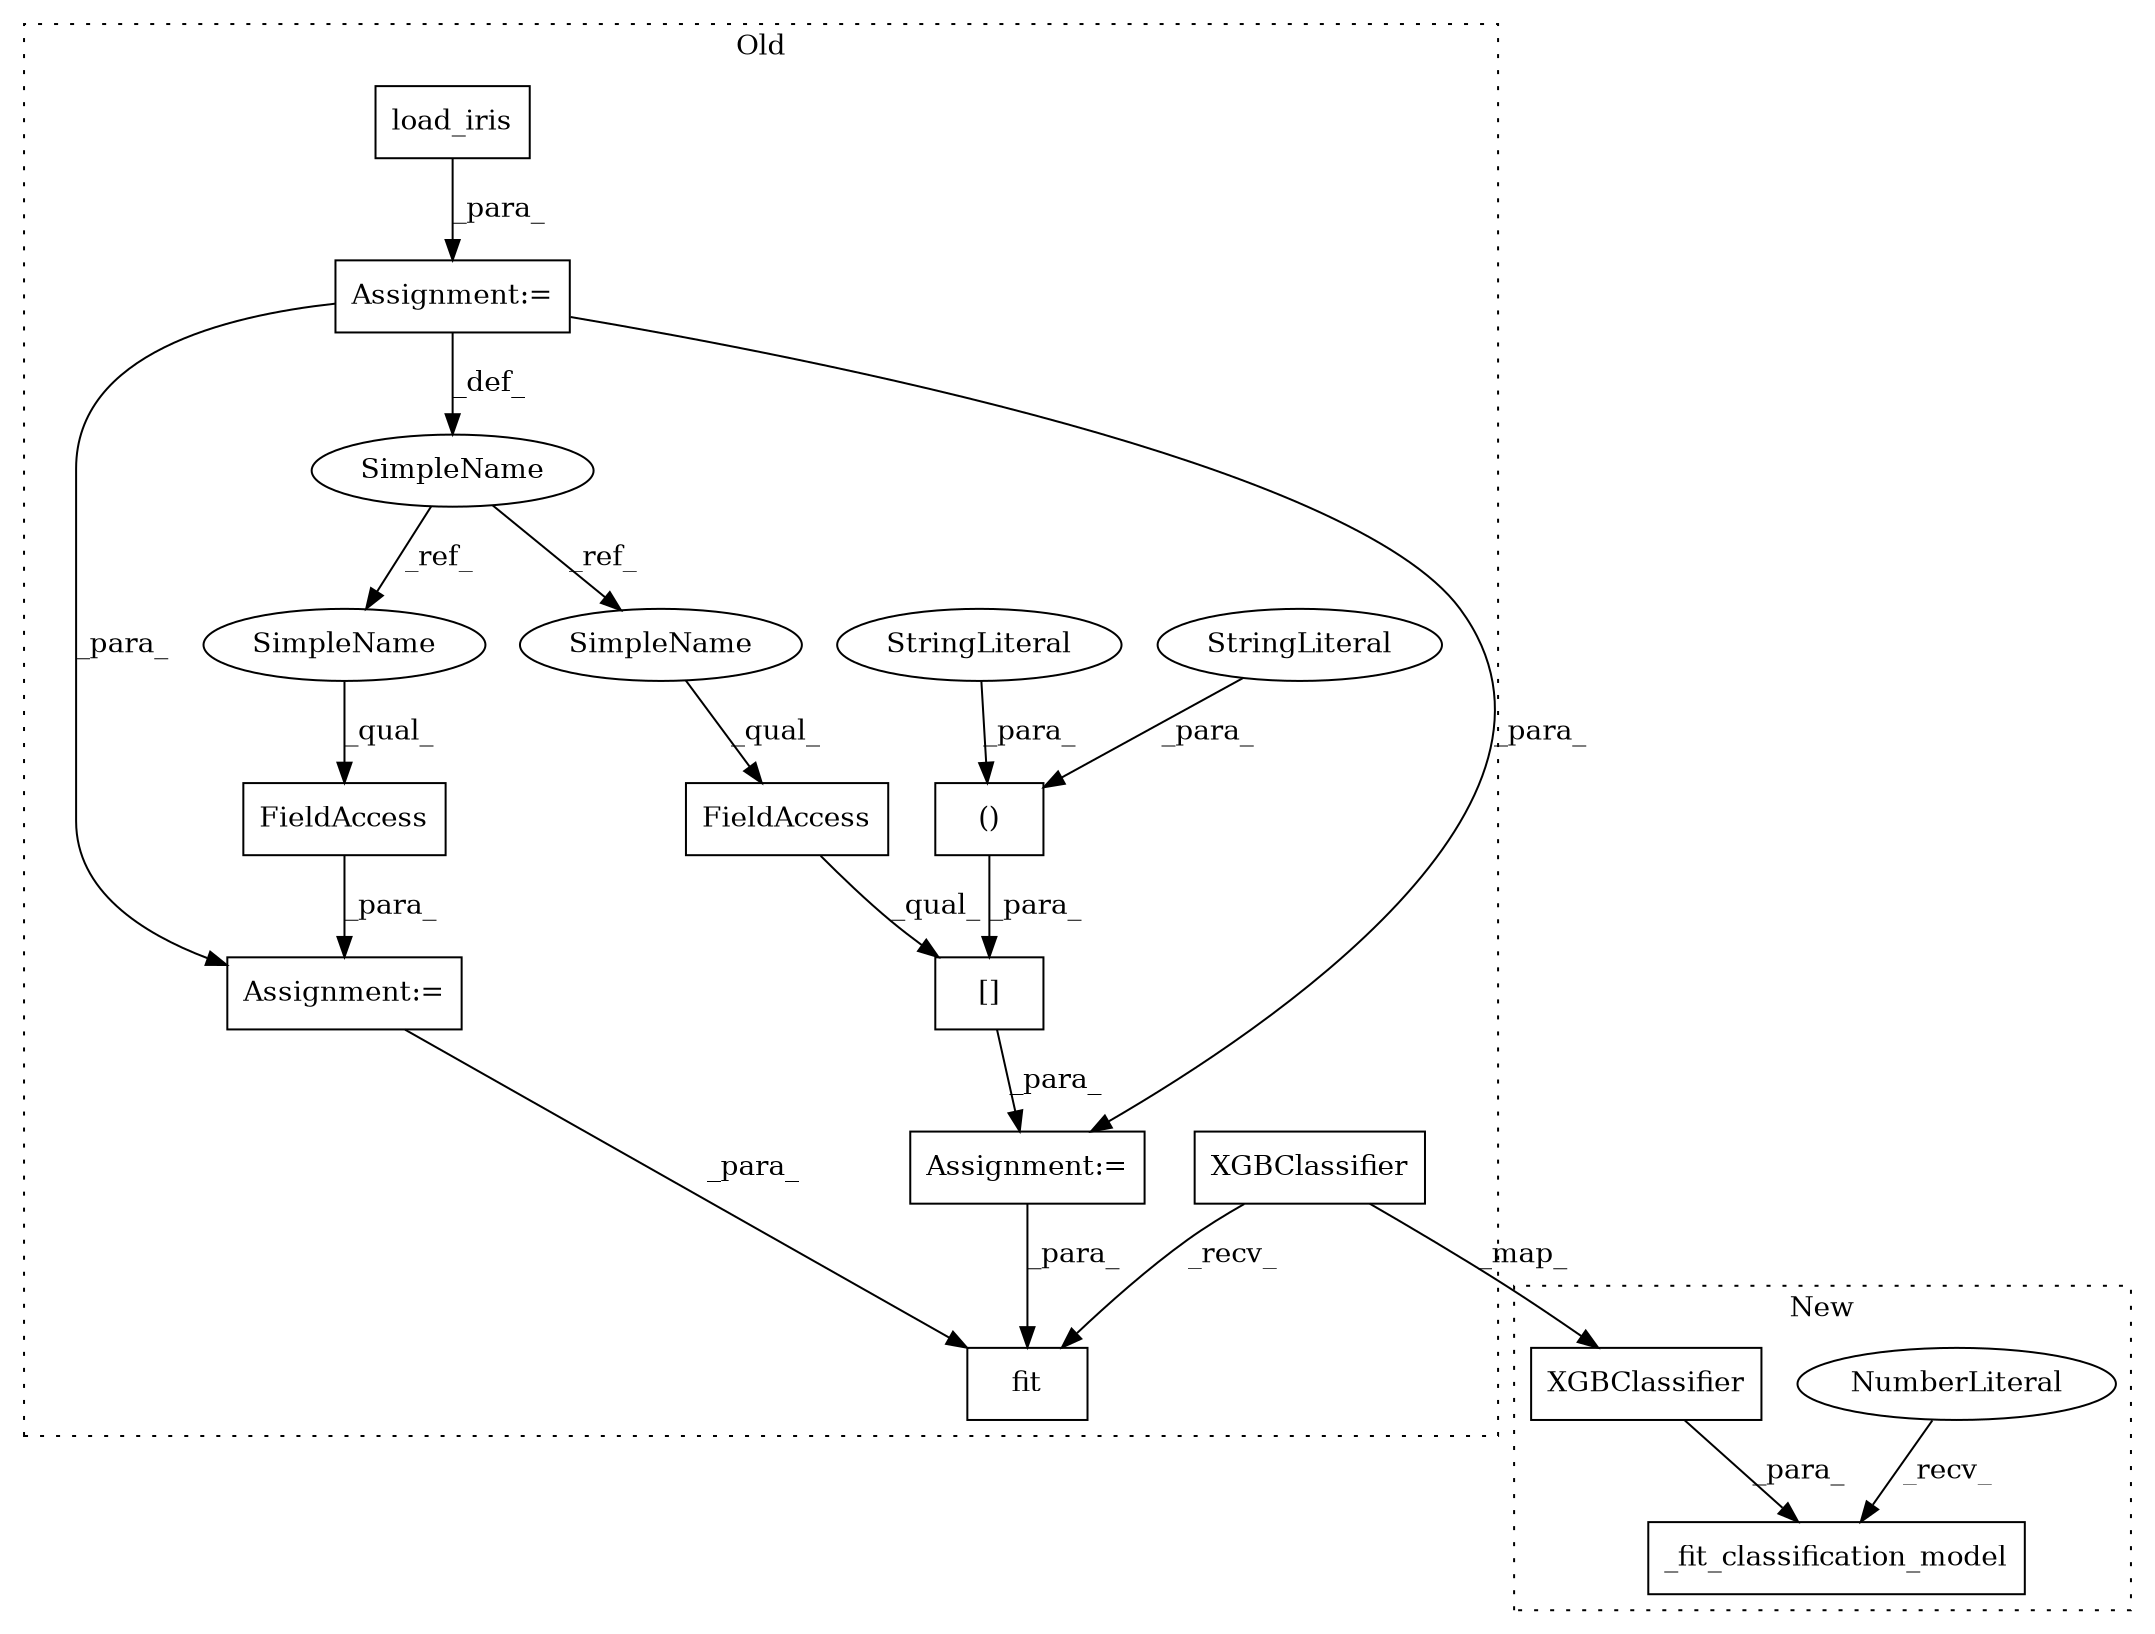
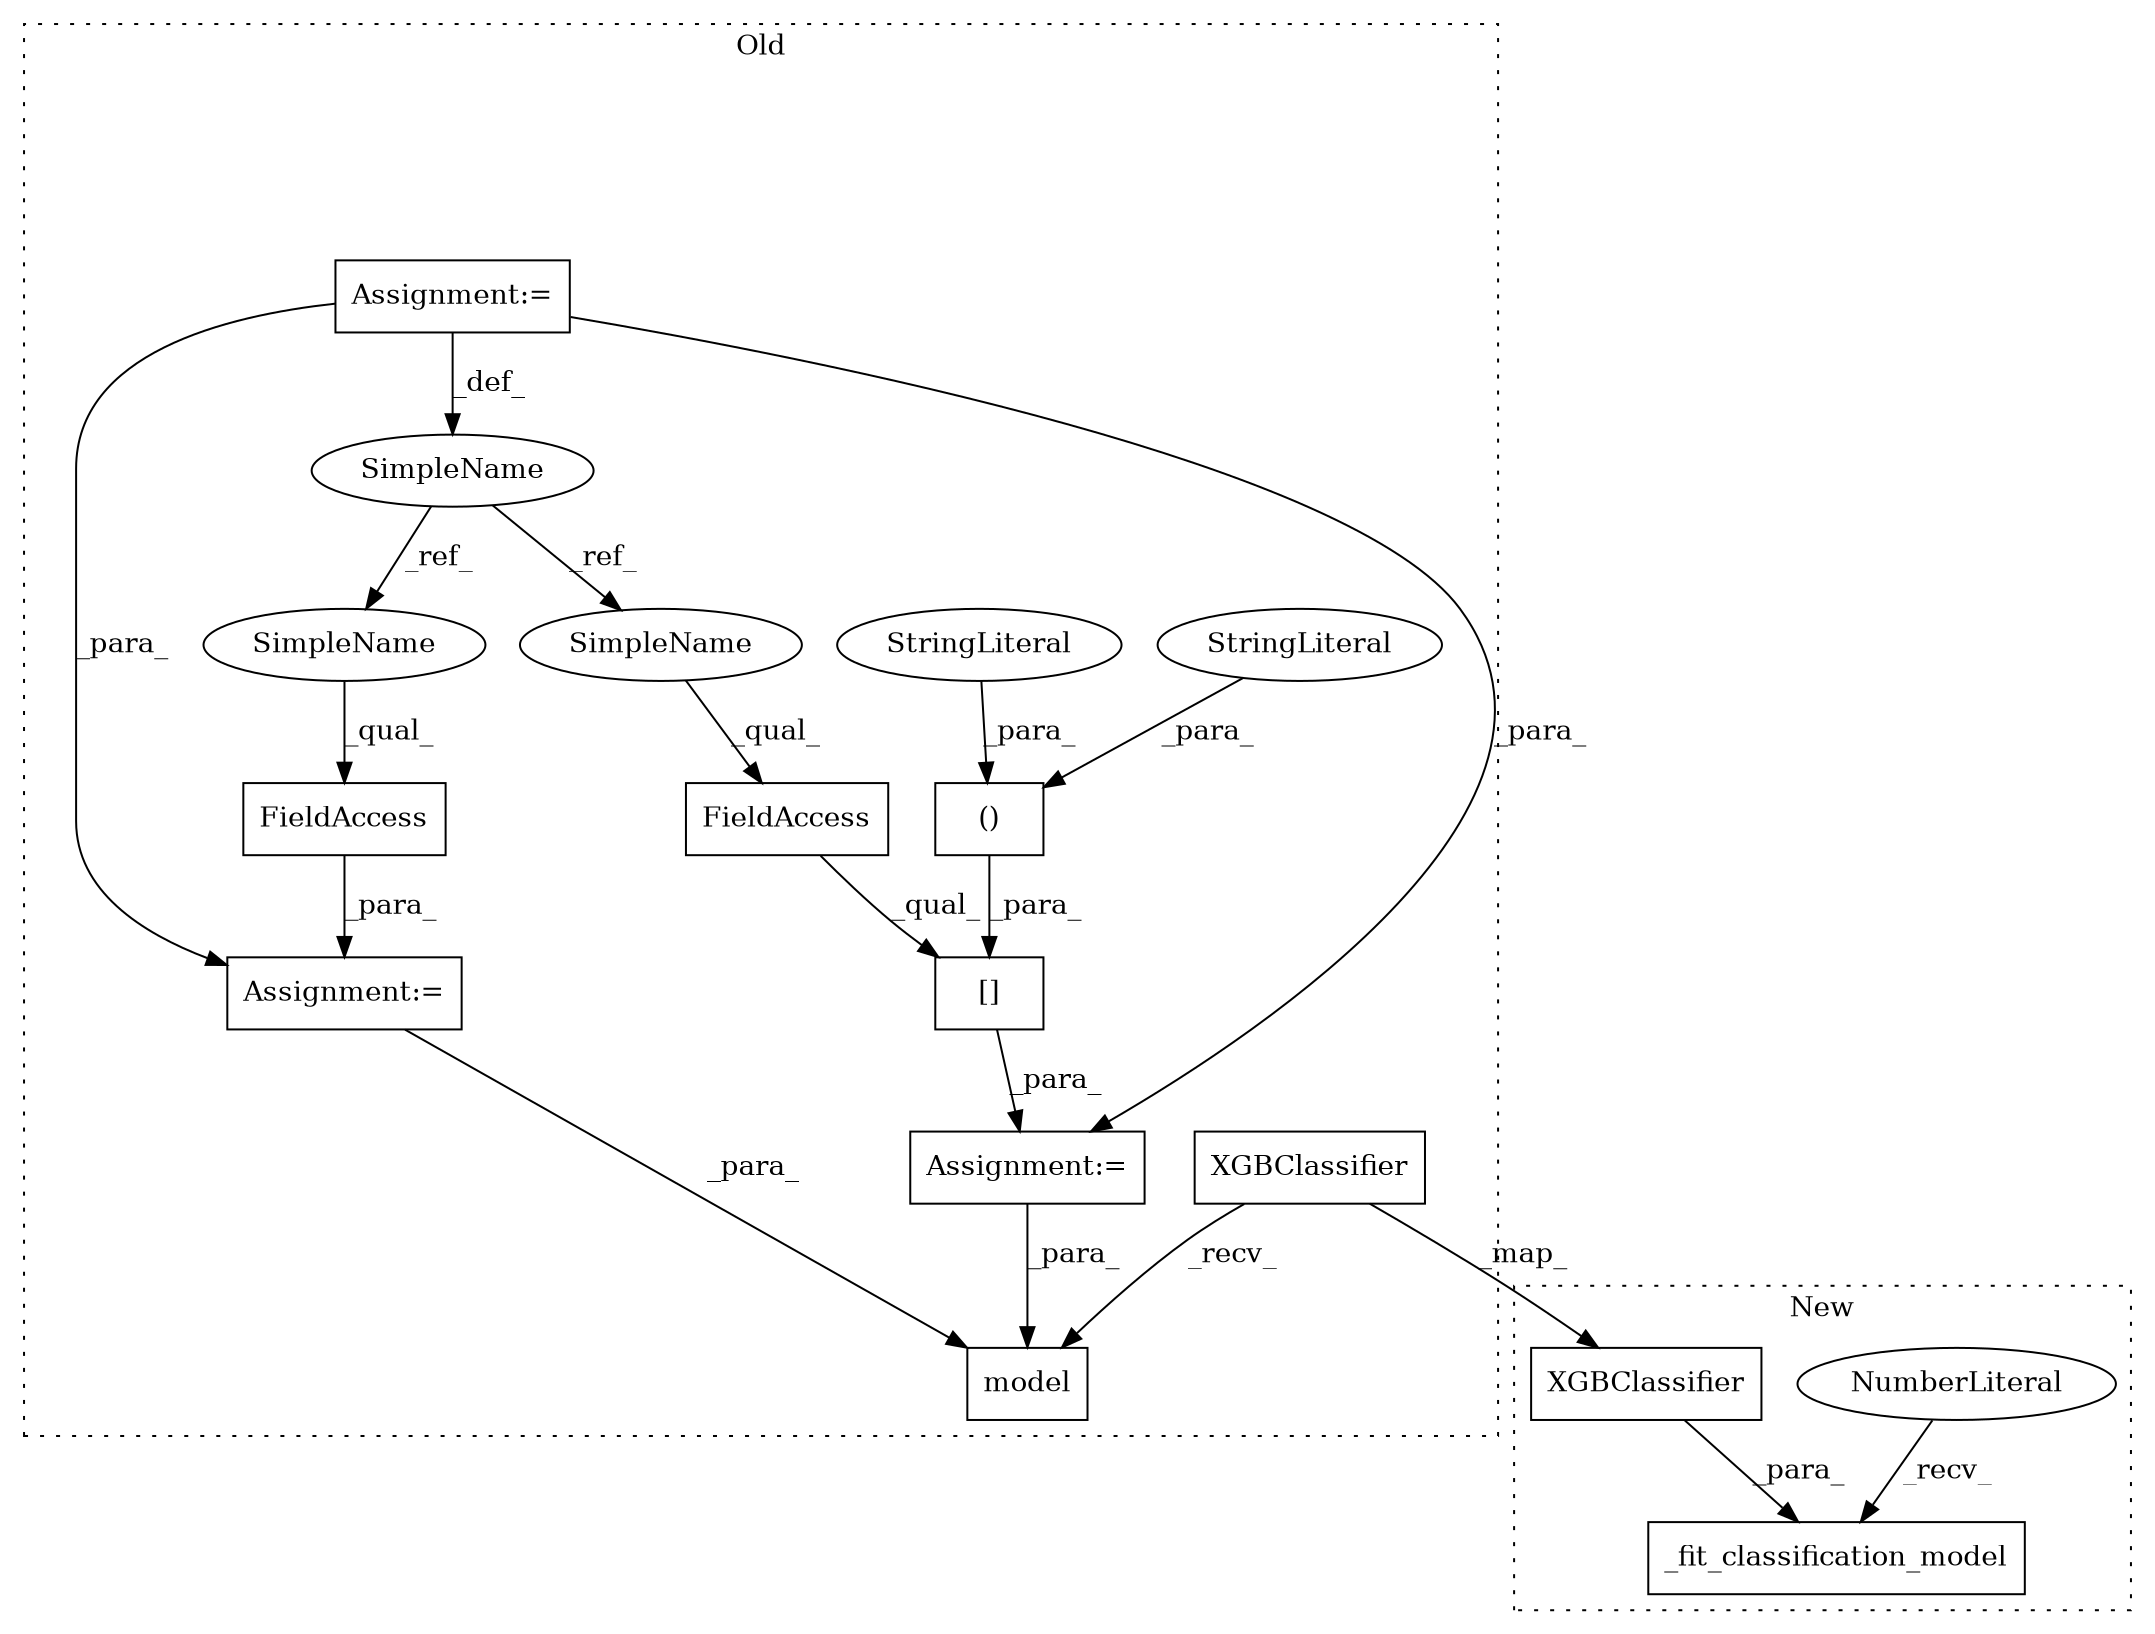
(453, 122) -> none
(1027, 1384) -> (1027, 1384)
